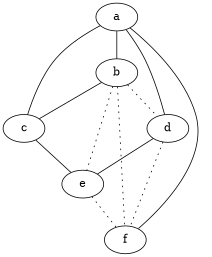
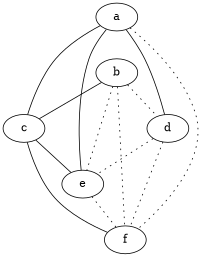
(117, 45) -> (81, 101)
(197, 126) -> (197, 126)
(127, 155) -> (127, 155)
none -> (55, 198)
